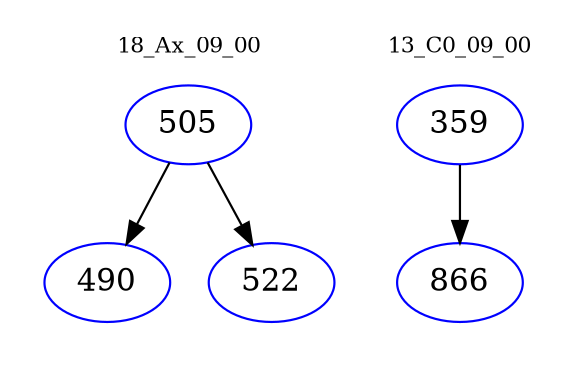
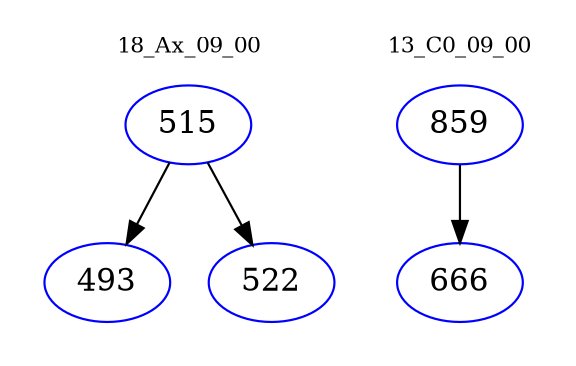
(188, 125) -> (188, 125)
(460, 125) -> (460, 125)
(107, 283) -> (107, 283)
(460, 283) -> (460, 283)
